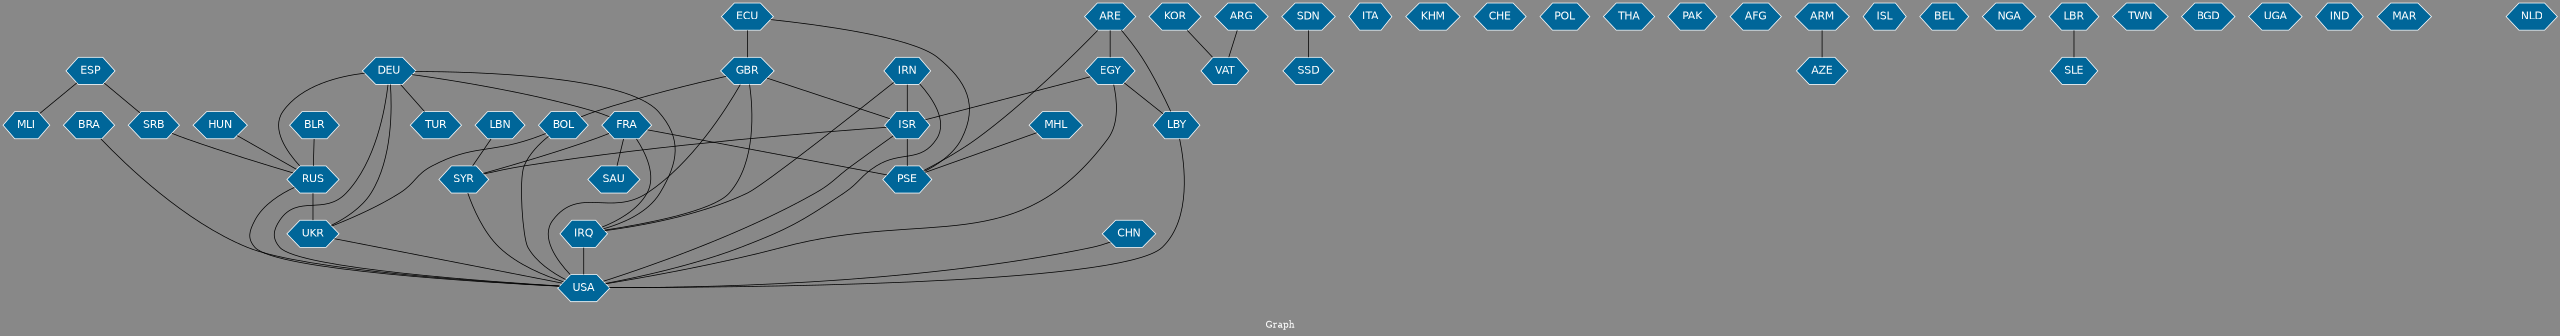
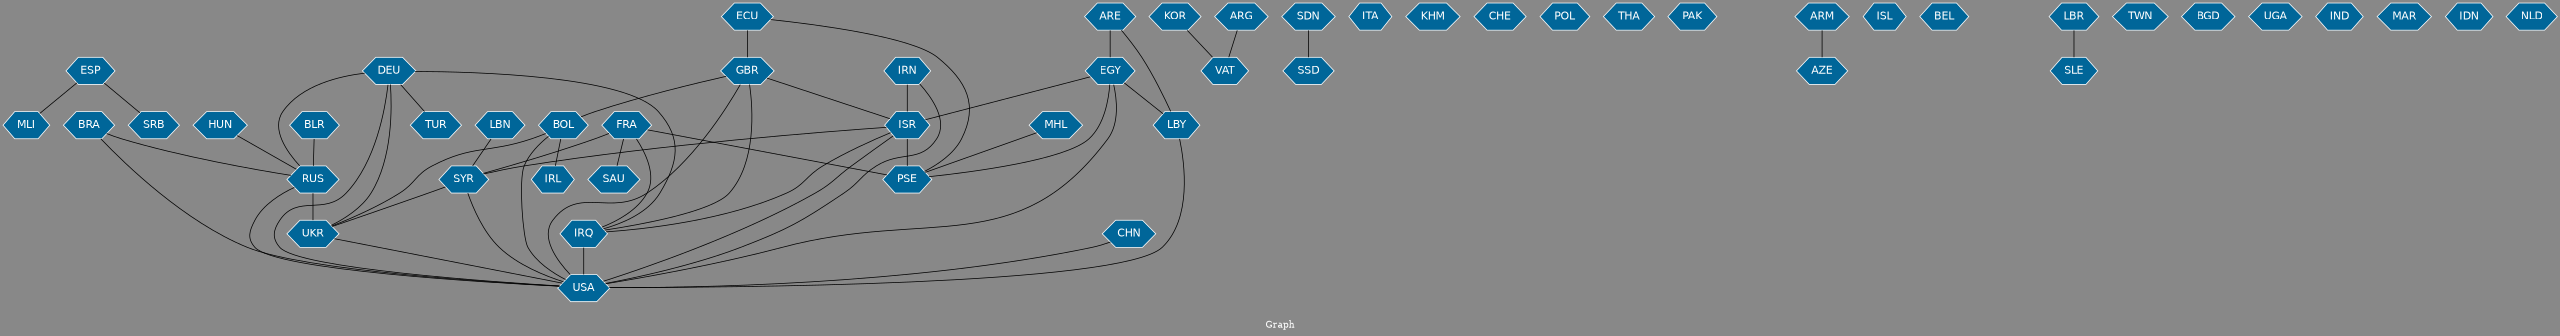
(1756, 17) -> none
(2009, 17) -> none
none -> (2469, 17)
(512, 91) -> none
(1016, 107) -> (1040, 159)
(232, 154) -> (198, 158)
none -> (553, 179)
(762, 183) -> (756, 204)
none -> (389, 207)
